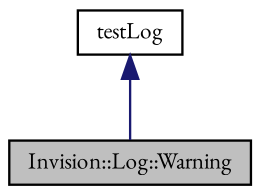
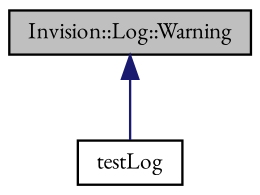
(130, 110) -> (130, 110)
